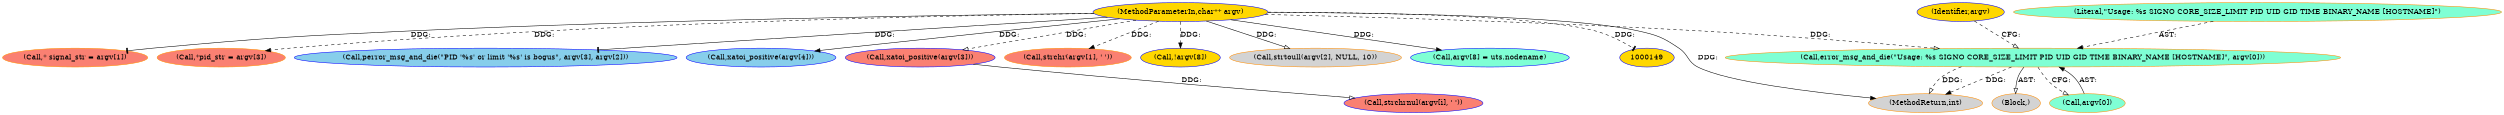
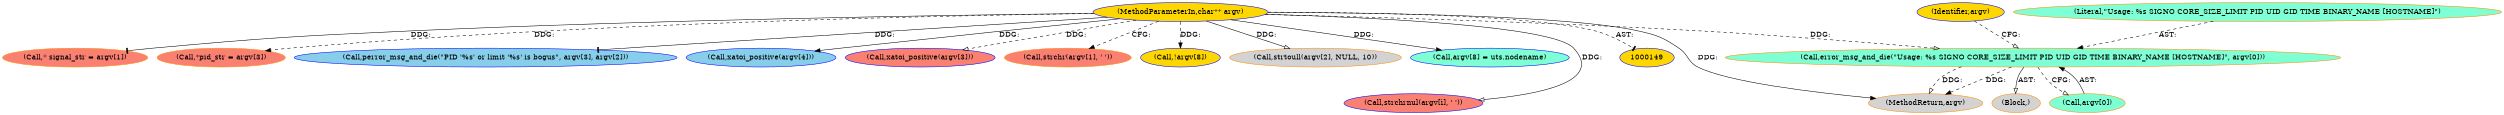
(1143, 35) -> (1143, 35)
(1626, 35) -> (1626, 35)
(1161, 82) -> (1485, 27)
(1926, 103) -> (1926, 103)
